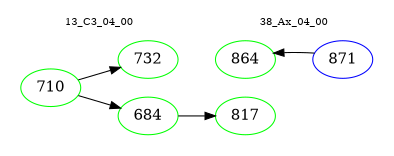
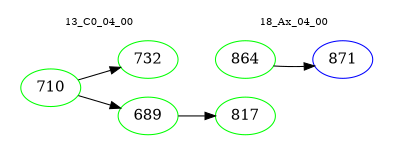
(99, 22) -> (99, 22)
(294, 22) -> (294, 22)
(299, 53) -> (289, 67)
(148, 116) -> (148, 116)
